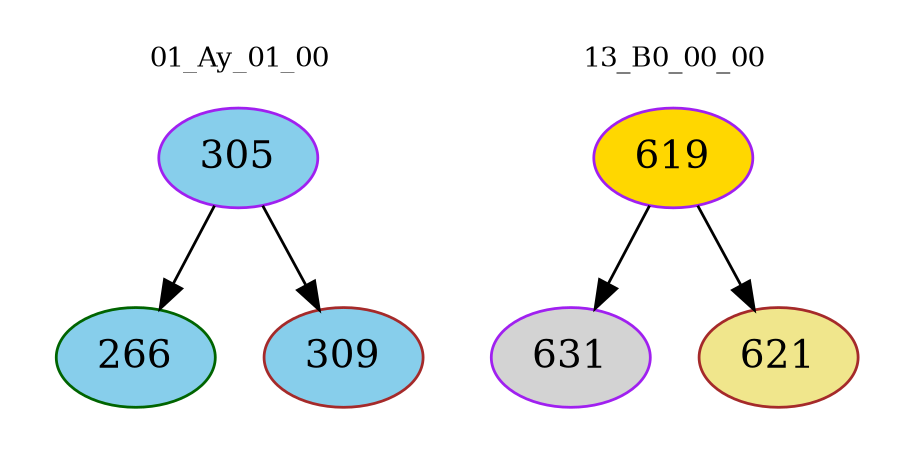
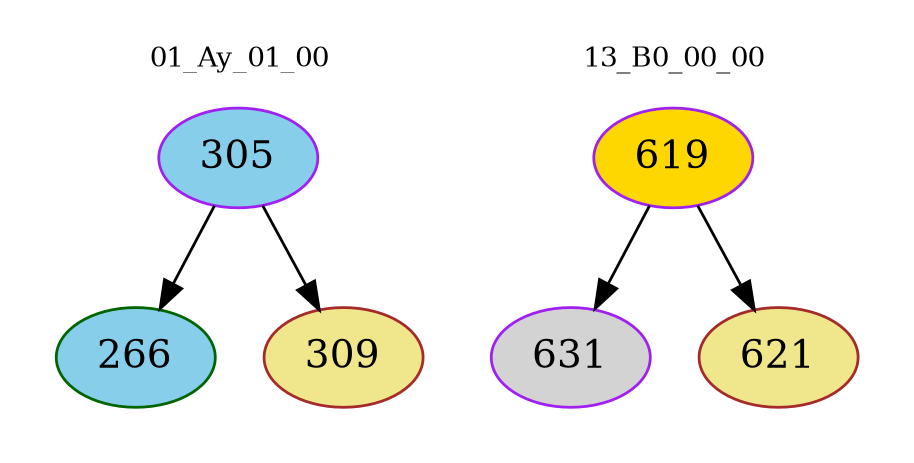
(344, 357) -> (344, 357)
